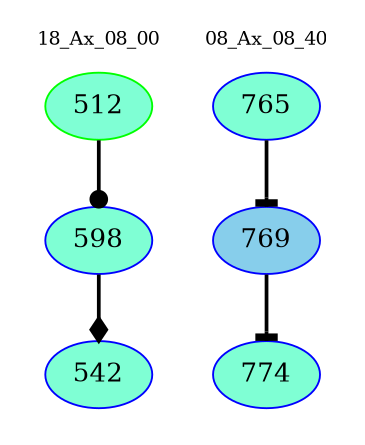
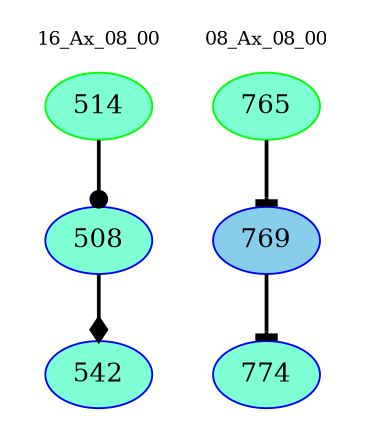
(99, 40) -> (99, 40)
(267, 40) -> (267, 40)
(99, 106) -> (99, 106)
(267, 106) -> (267, 106)
(99, 240) -> (99, 240)
